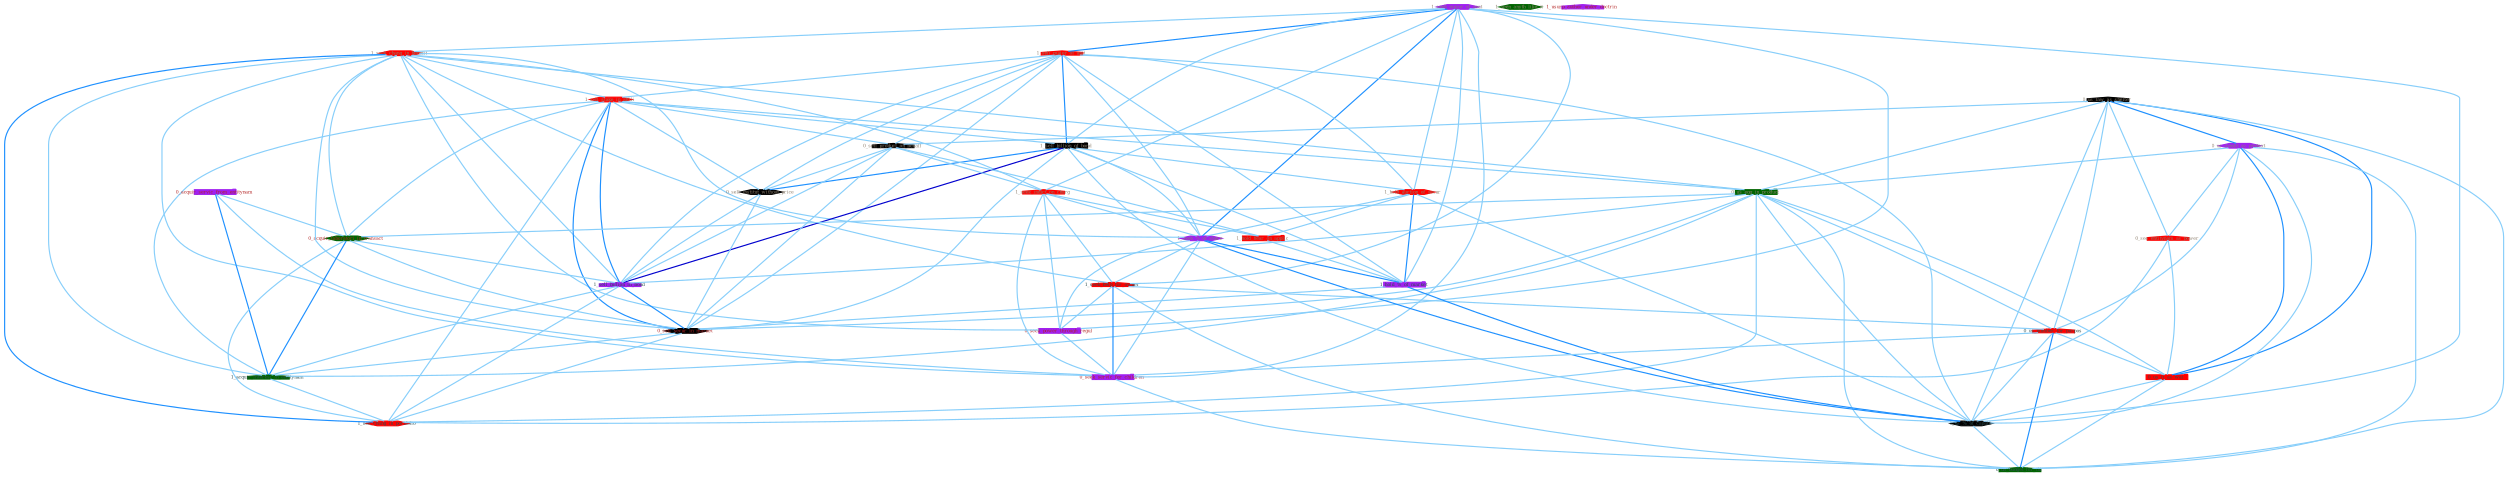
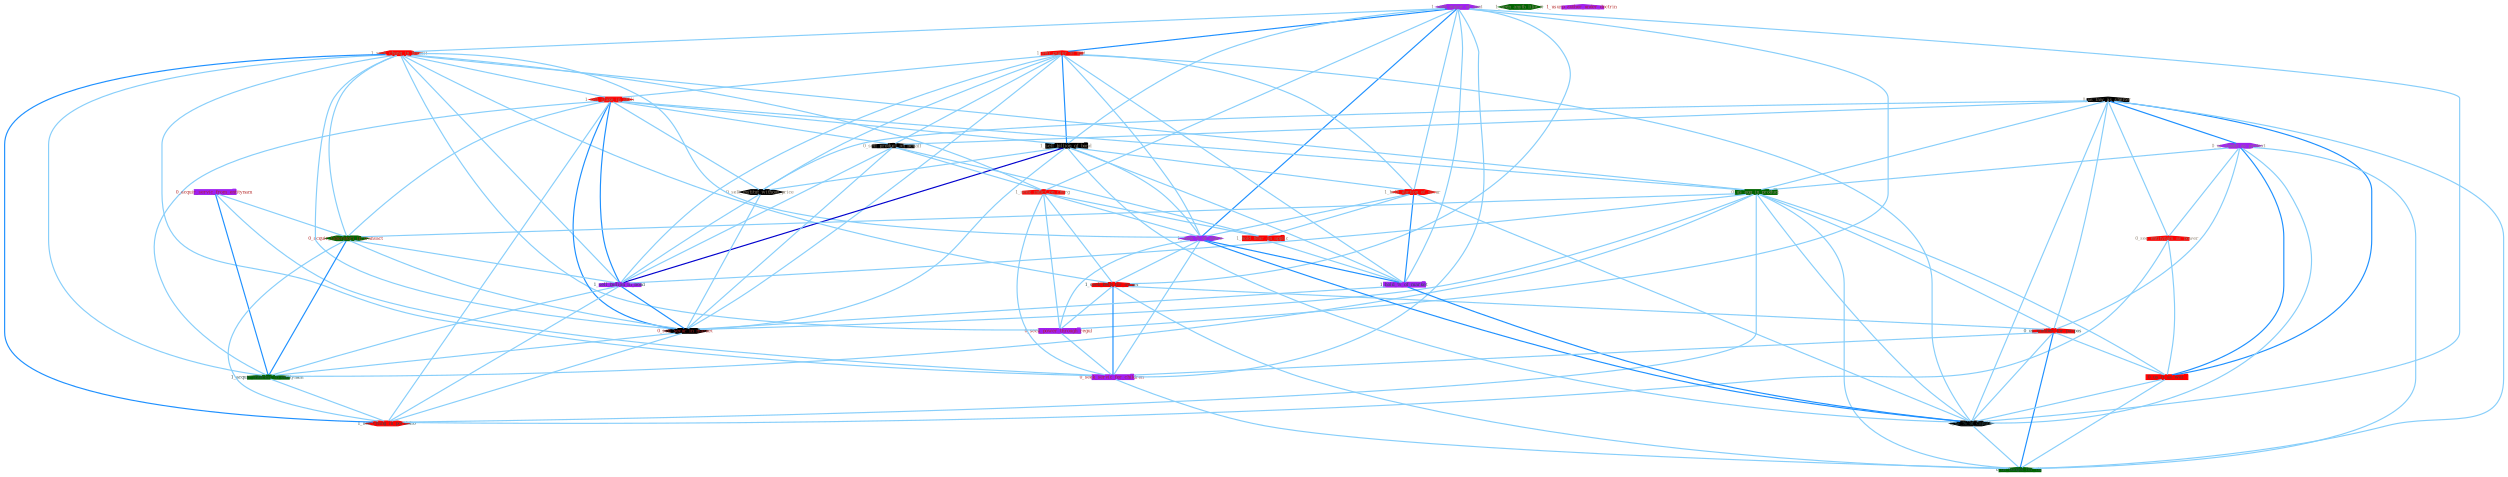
(828, 169) -> (1419, 113)
(900, 171) -> (900, 171)
